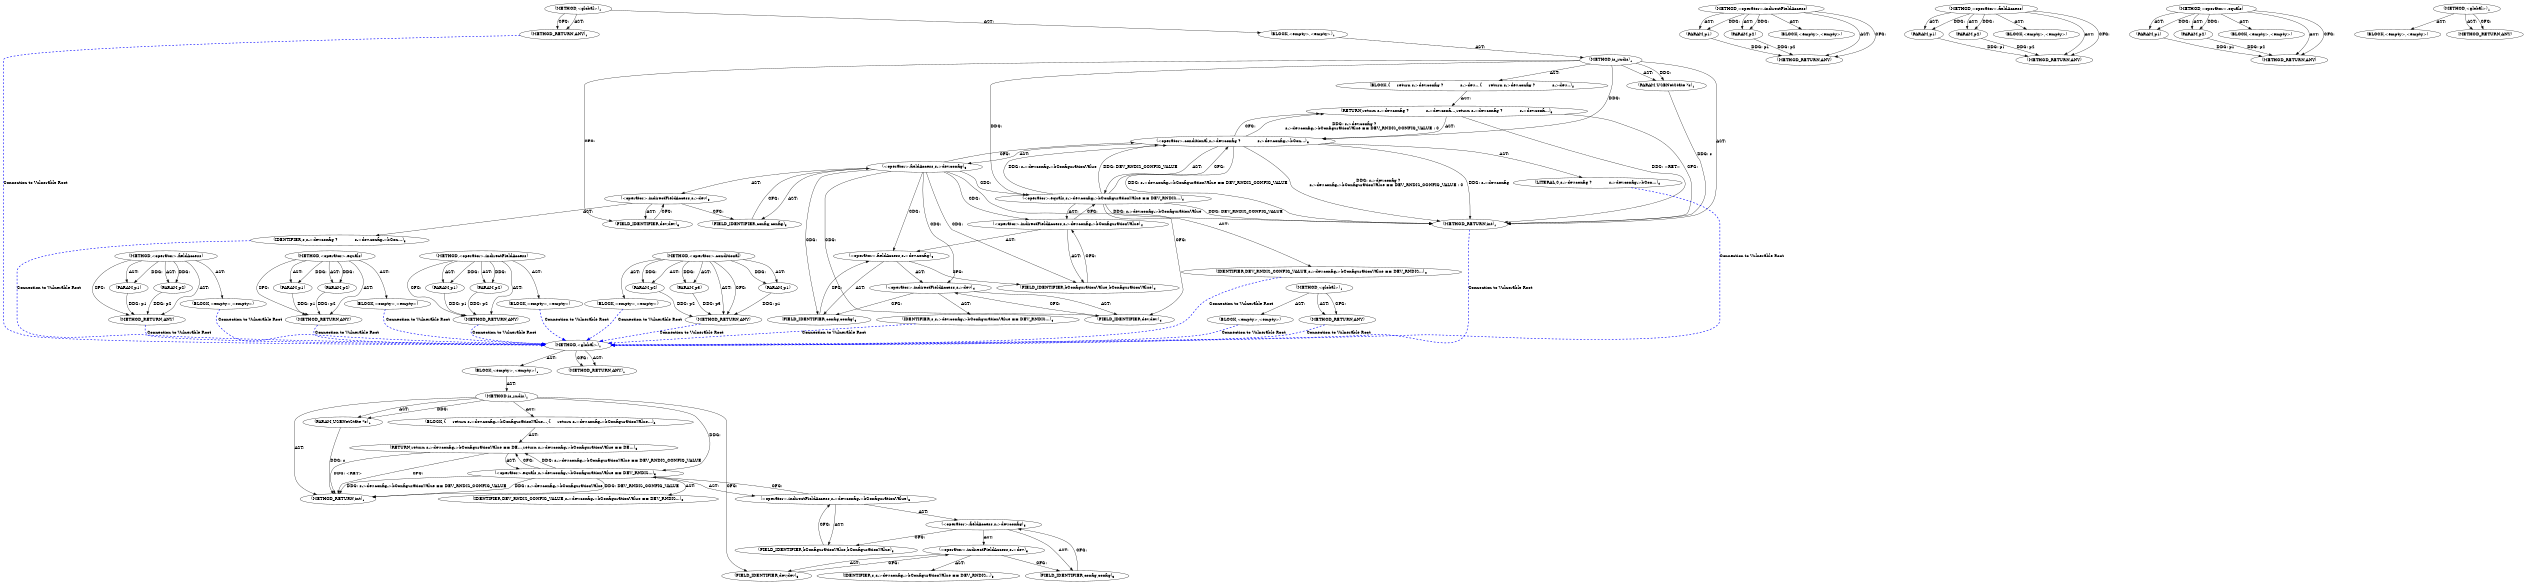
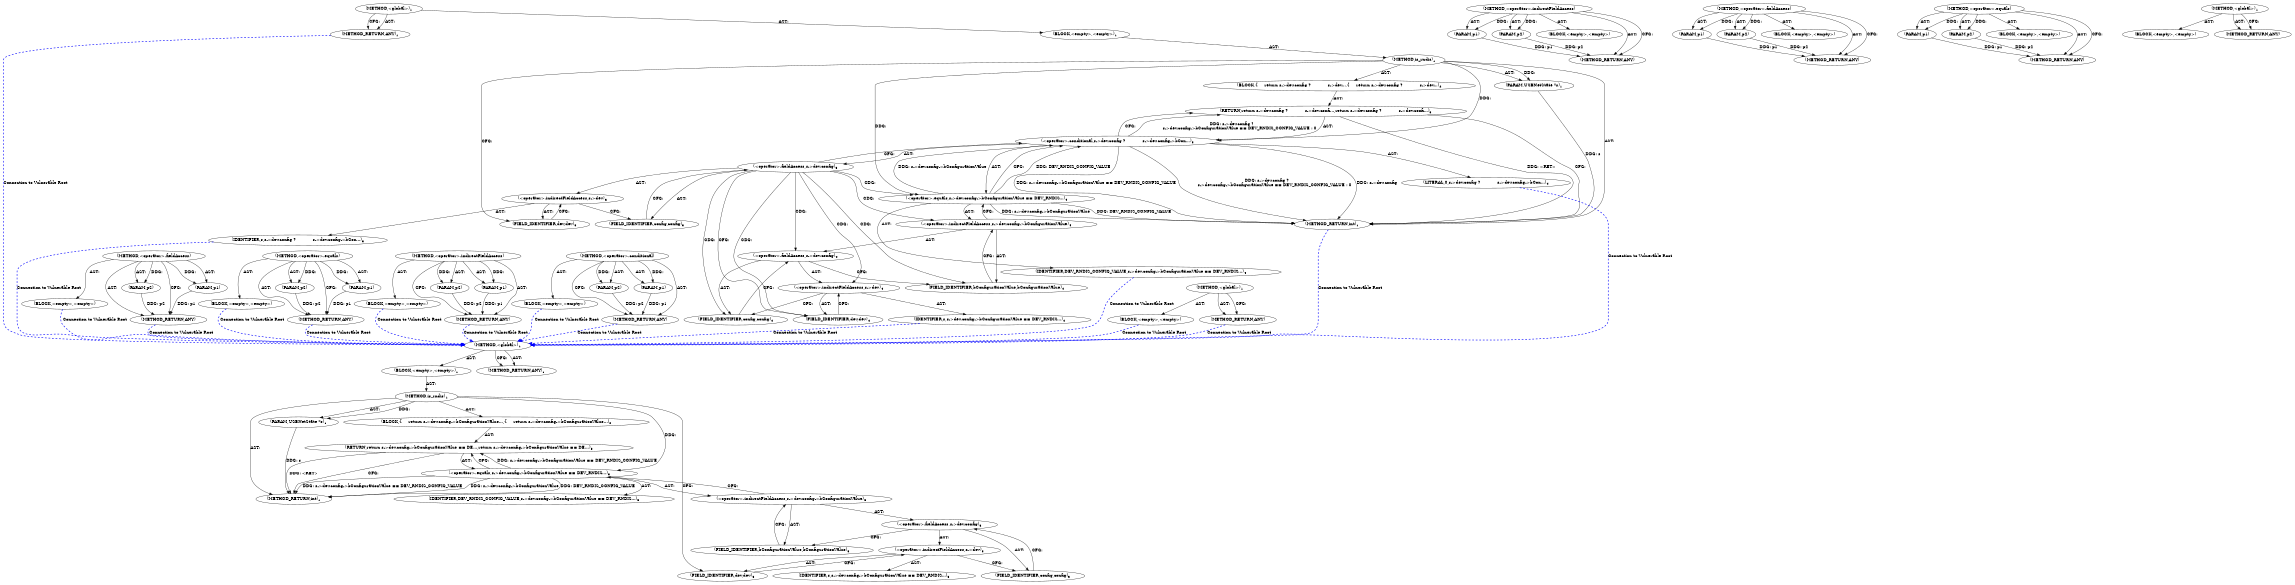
(689, 288) -> none
